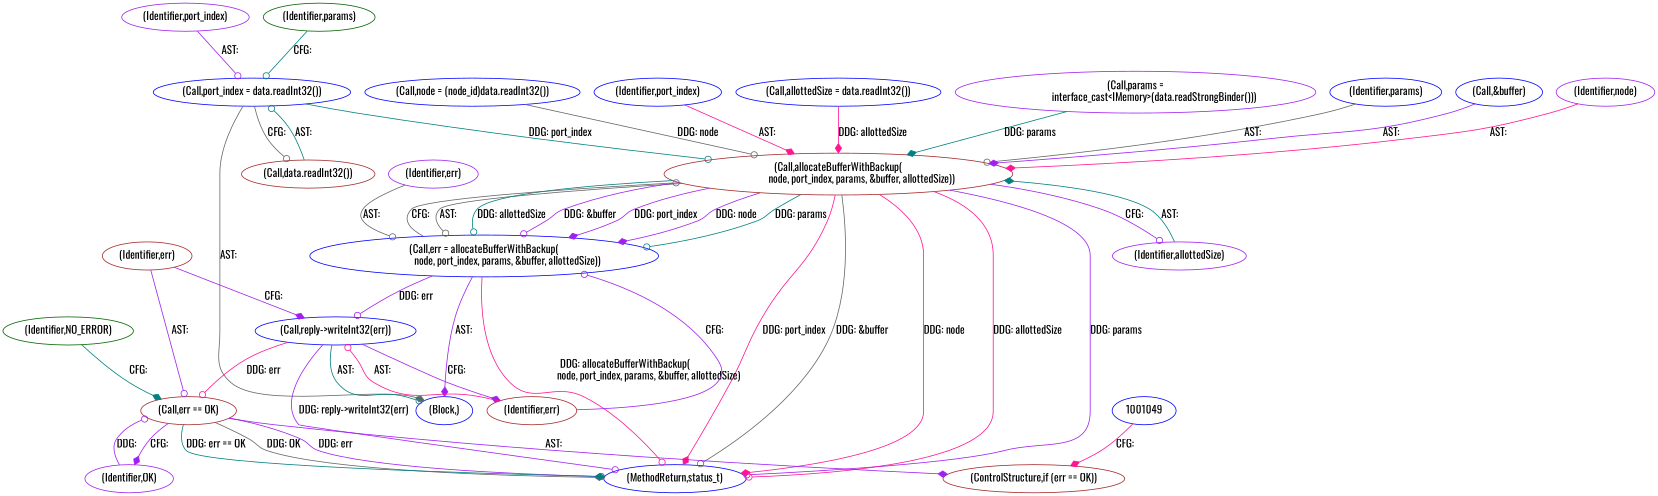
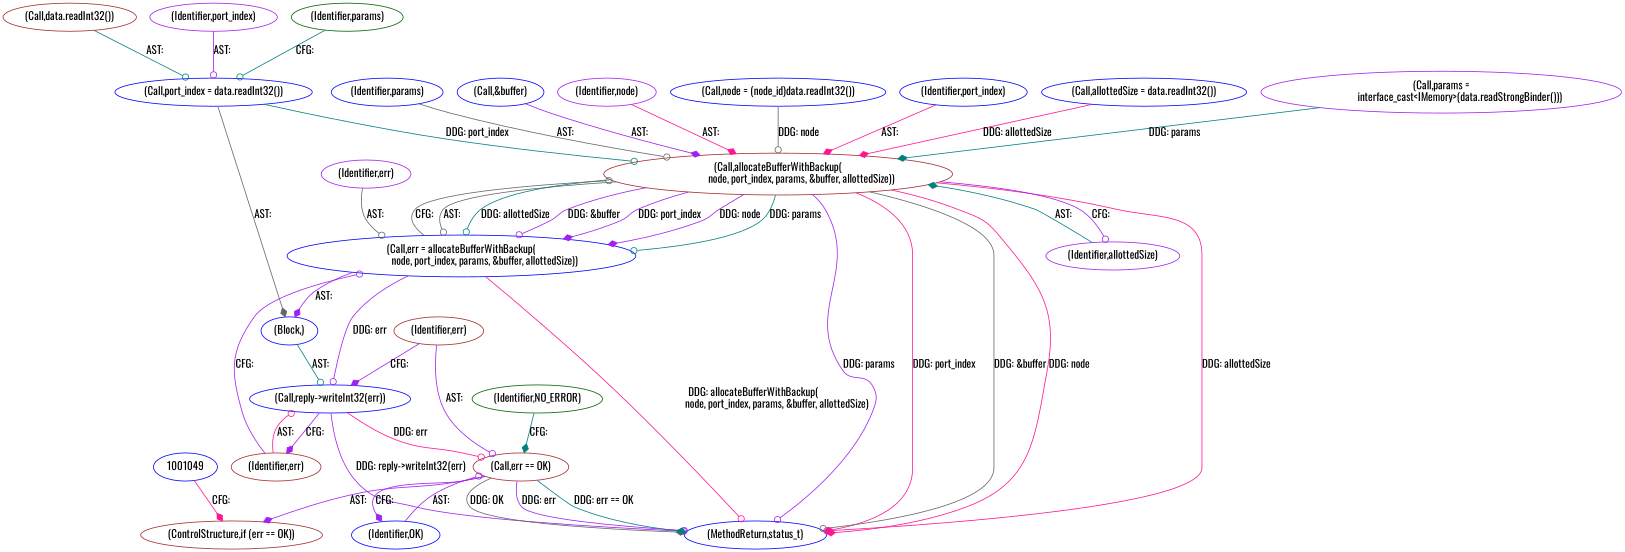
(265, 134) -> none
(344, 389) -> (308, 362)
(128, 445) -> (442, 501)
(129, 479) -> (396, 535)
